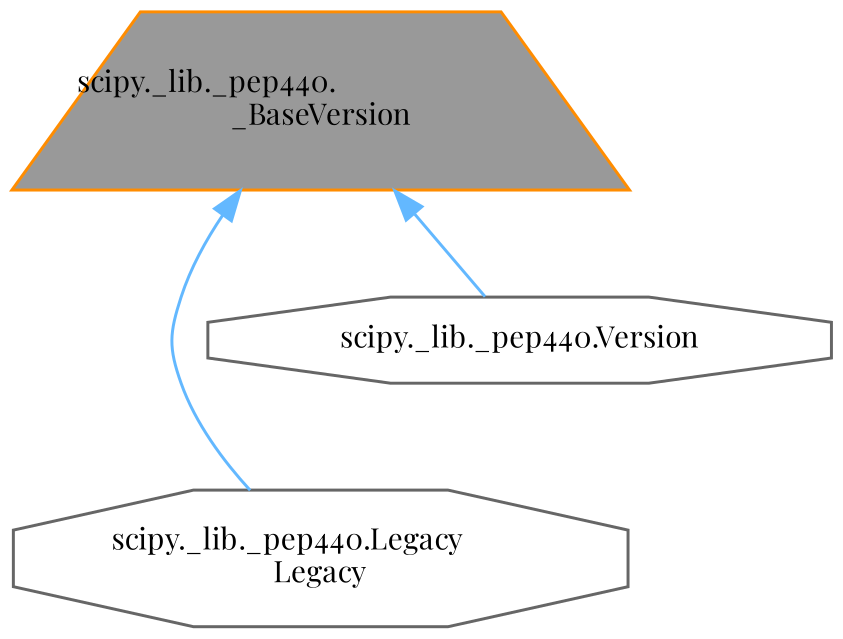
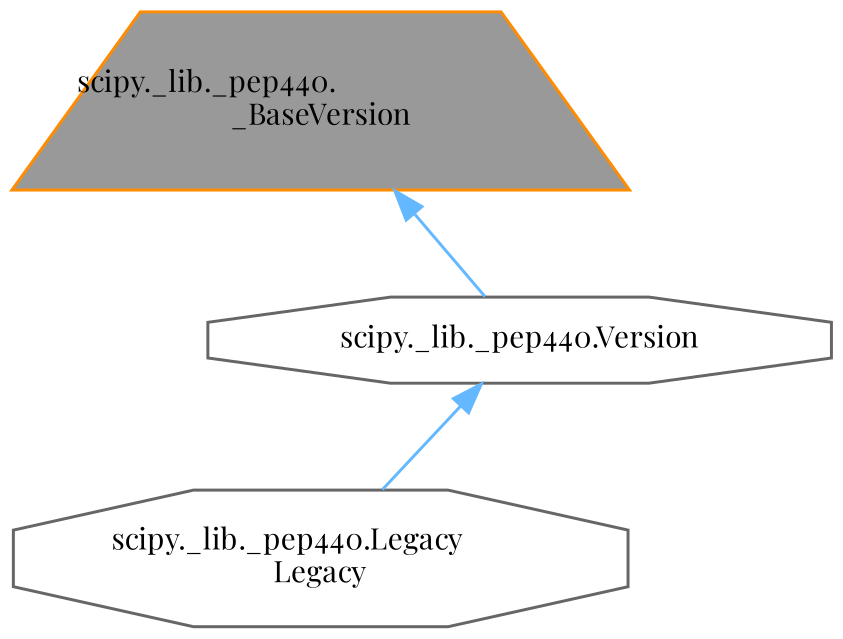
(174, 358) -> (422, 448)
